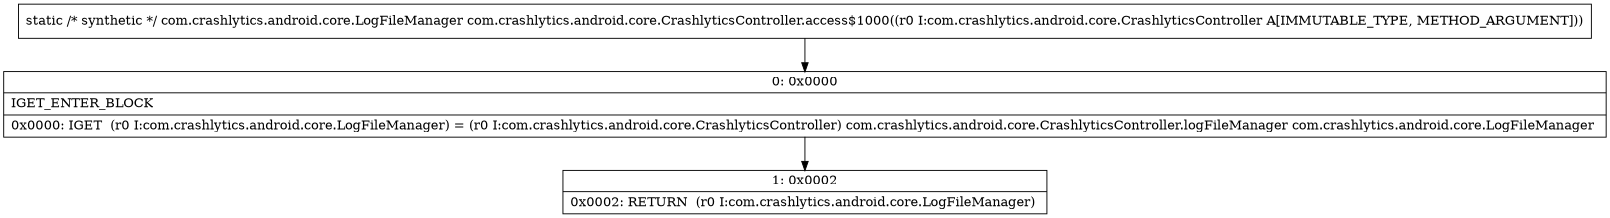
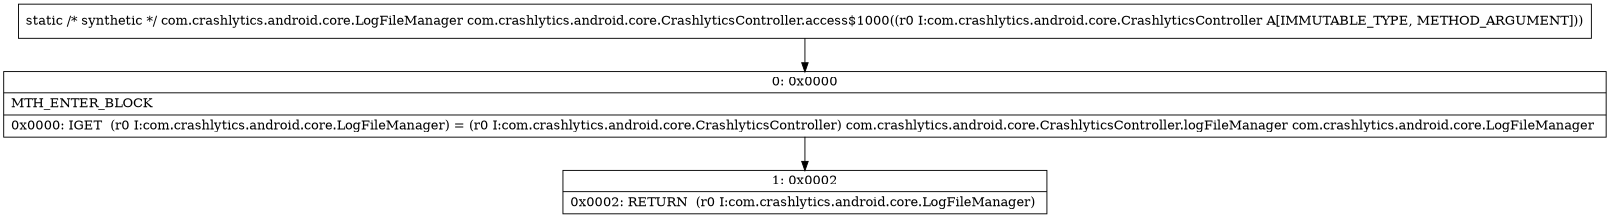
(82, 103) -> (82, 103)
